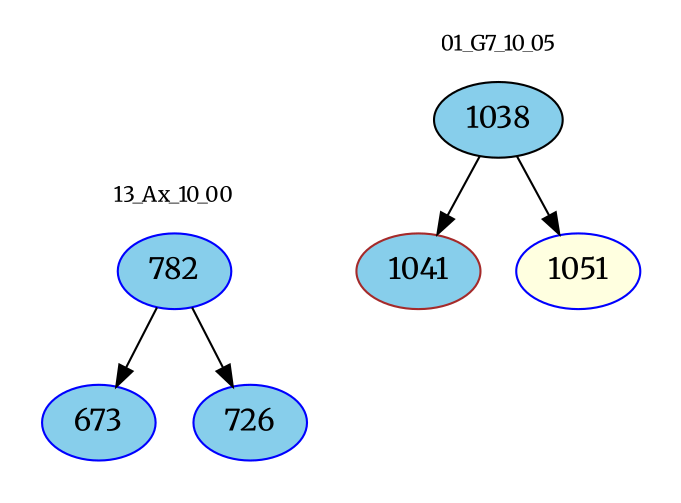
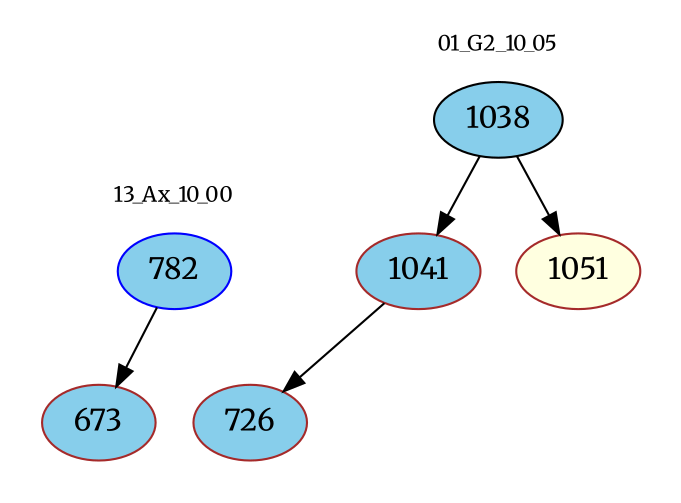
(498, 45) -> (498, 45)
(578, 271) -> (578, 271)
(208, 338) -> (342, 340)
(99, 423) -> (99, 423)
(250, 423) -> (250, 423)
